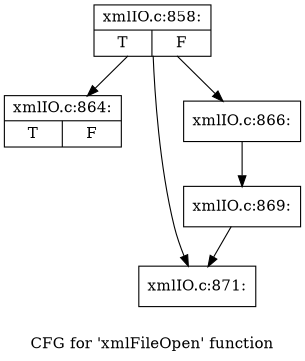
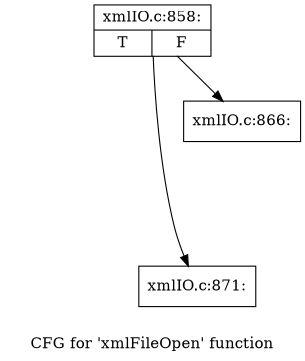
(63, 121) -> none
(242, 207) -> none
